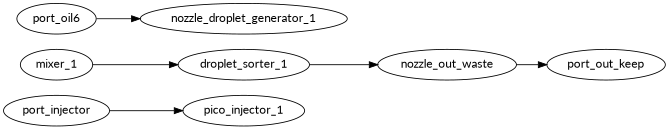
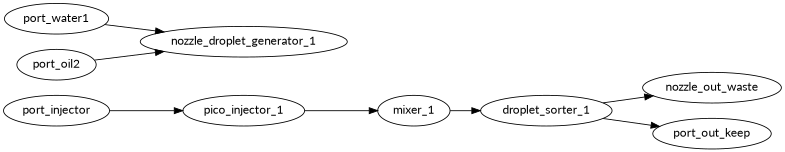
none -> (57, 19)
(57, 19) -> (57, 65)
(527, 65) -> (627, 122)
none -> (337, 111)
